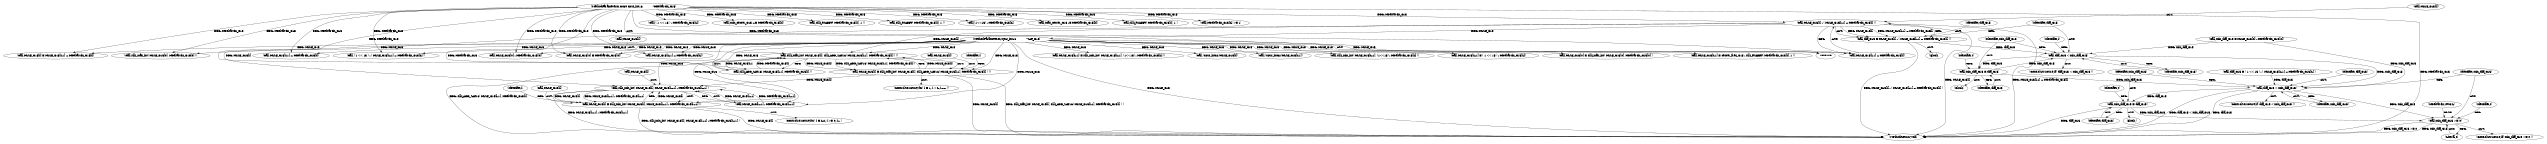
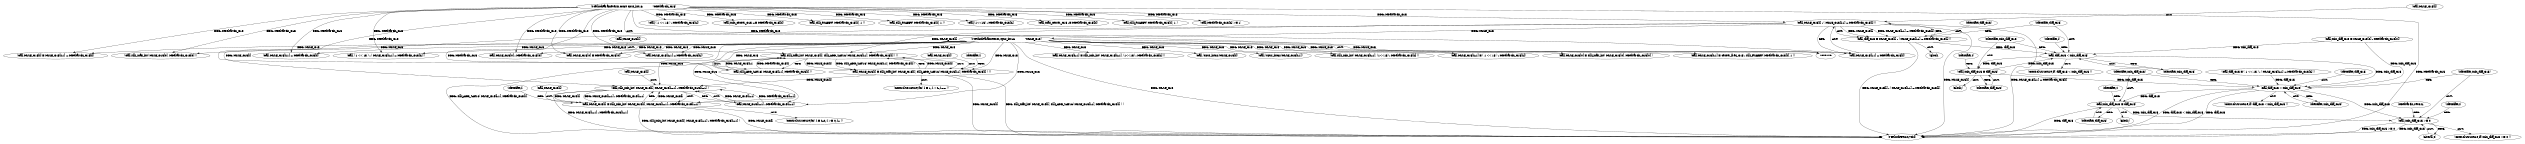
(1006, 39) -> (1006, 39)
(2448, 113) -> (2417, 113)
(2463, 129) -> (2442, 129)
